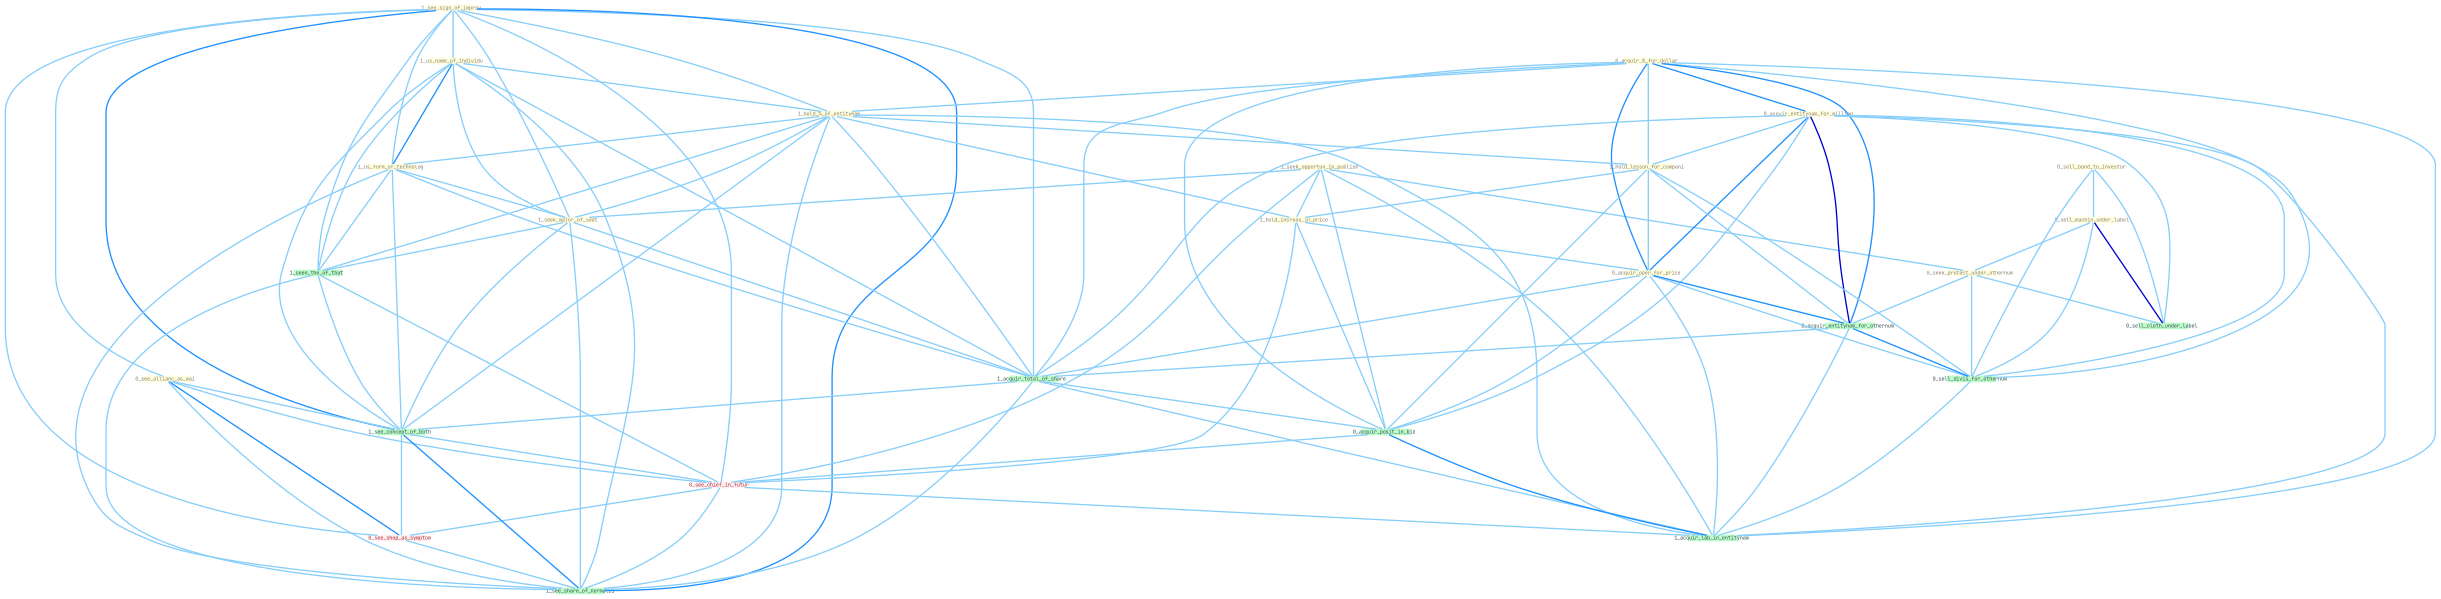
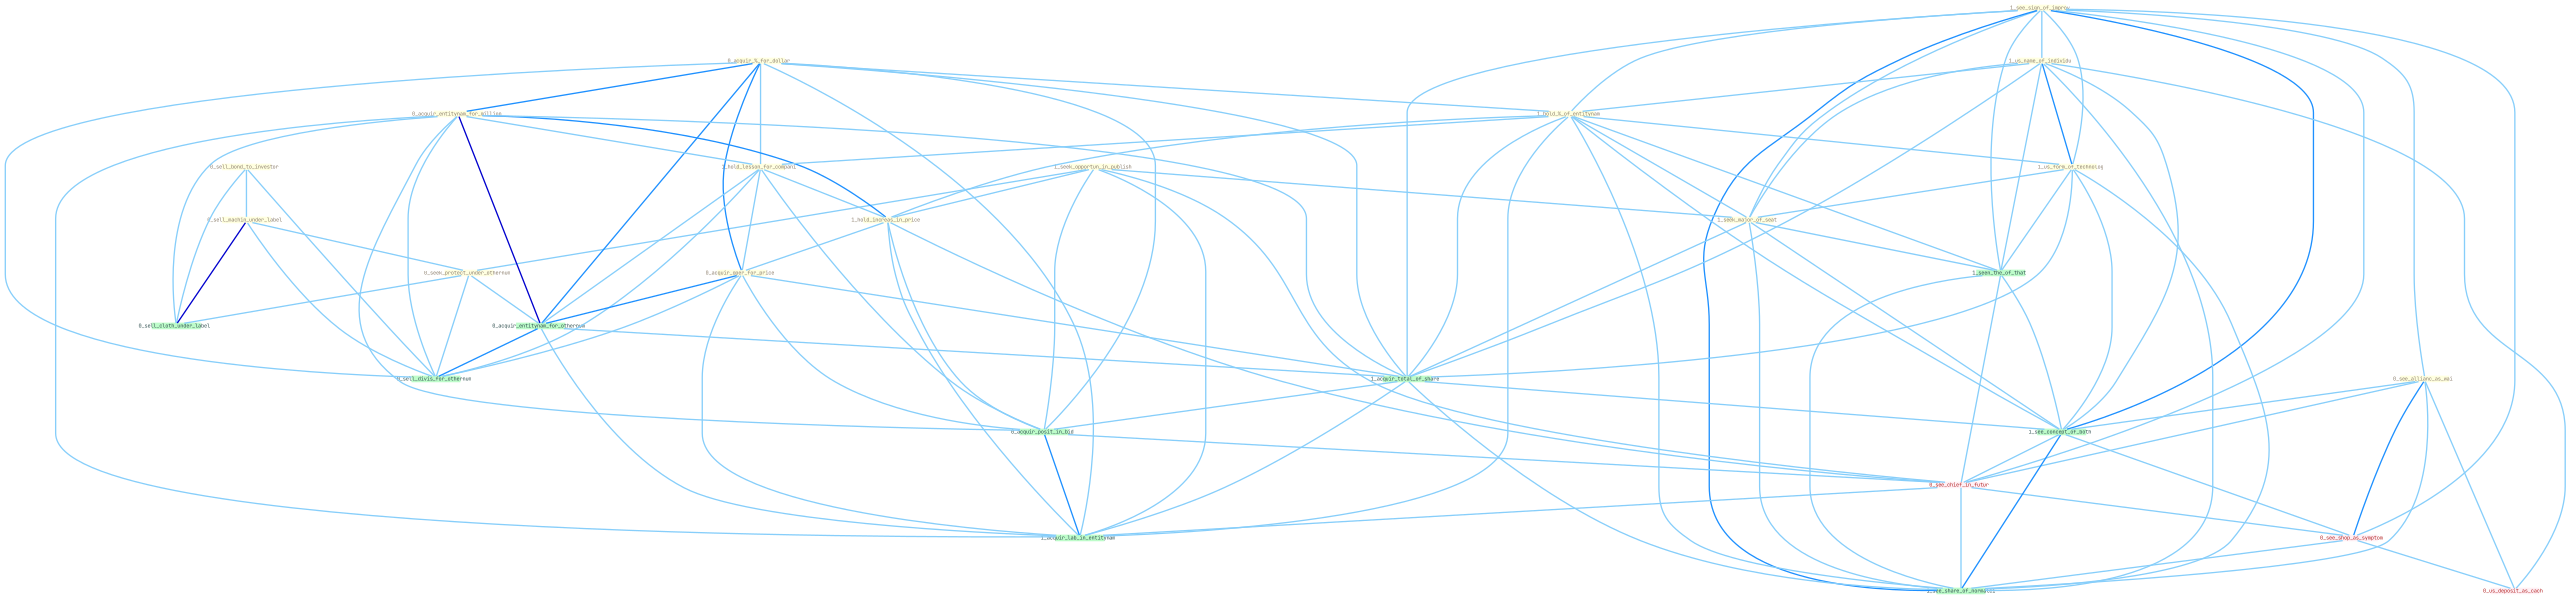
(1729, 194) -> (682, 135)
(1855, 477) -> (962, 401)
none -> (2515, 591)
